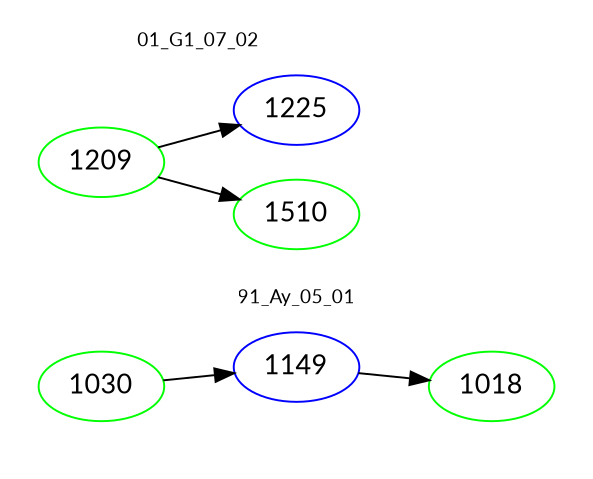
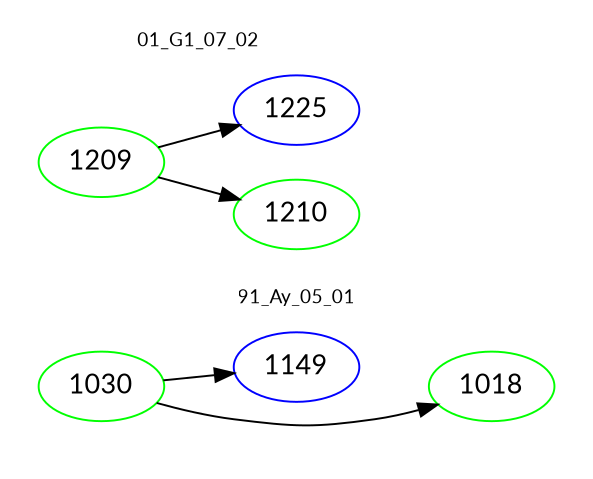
(297, 214) -> (297, 214)
(384, 376) -> (287, 425)
